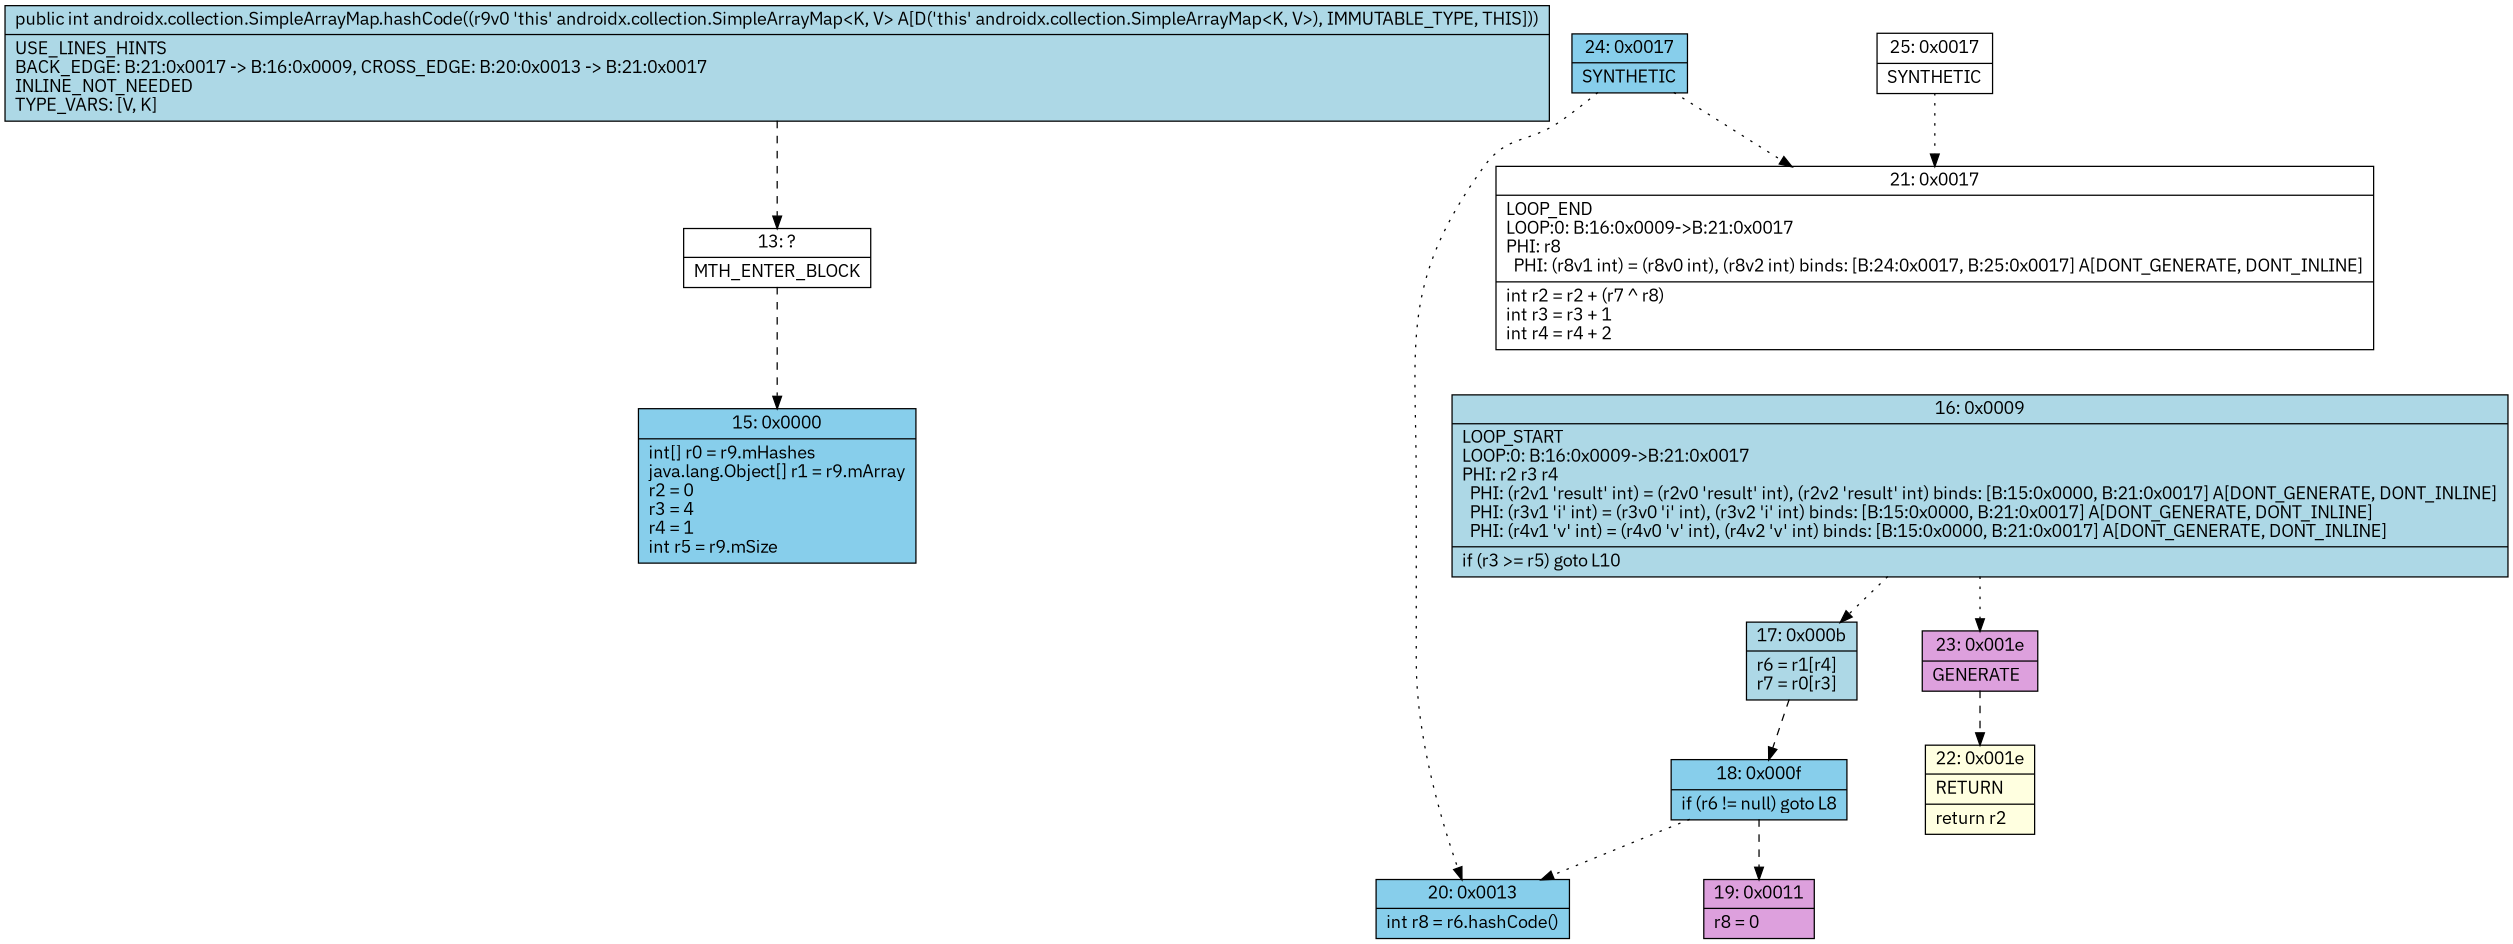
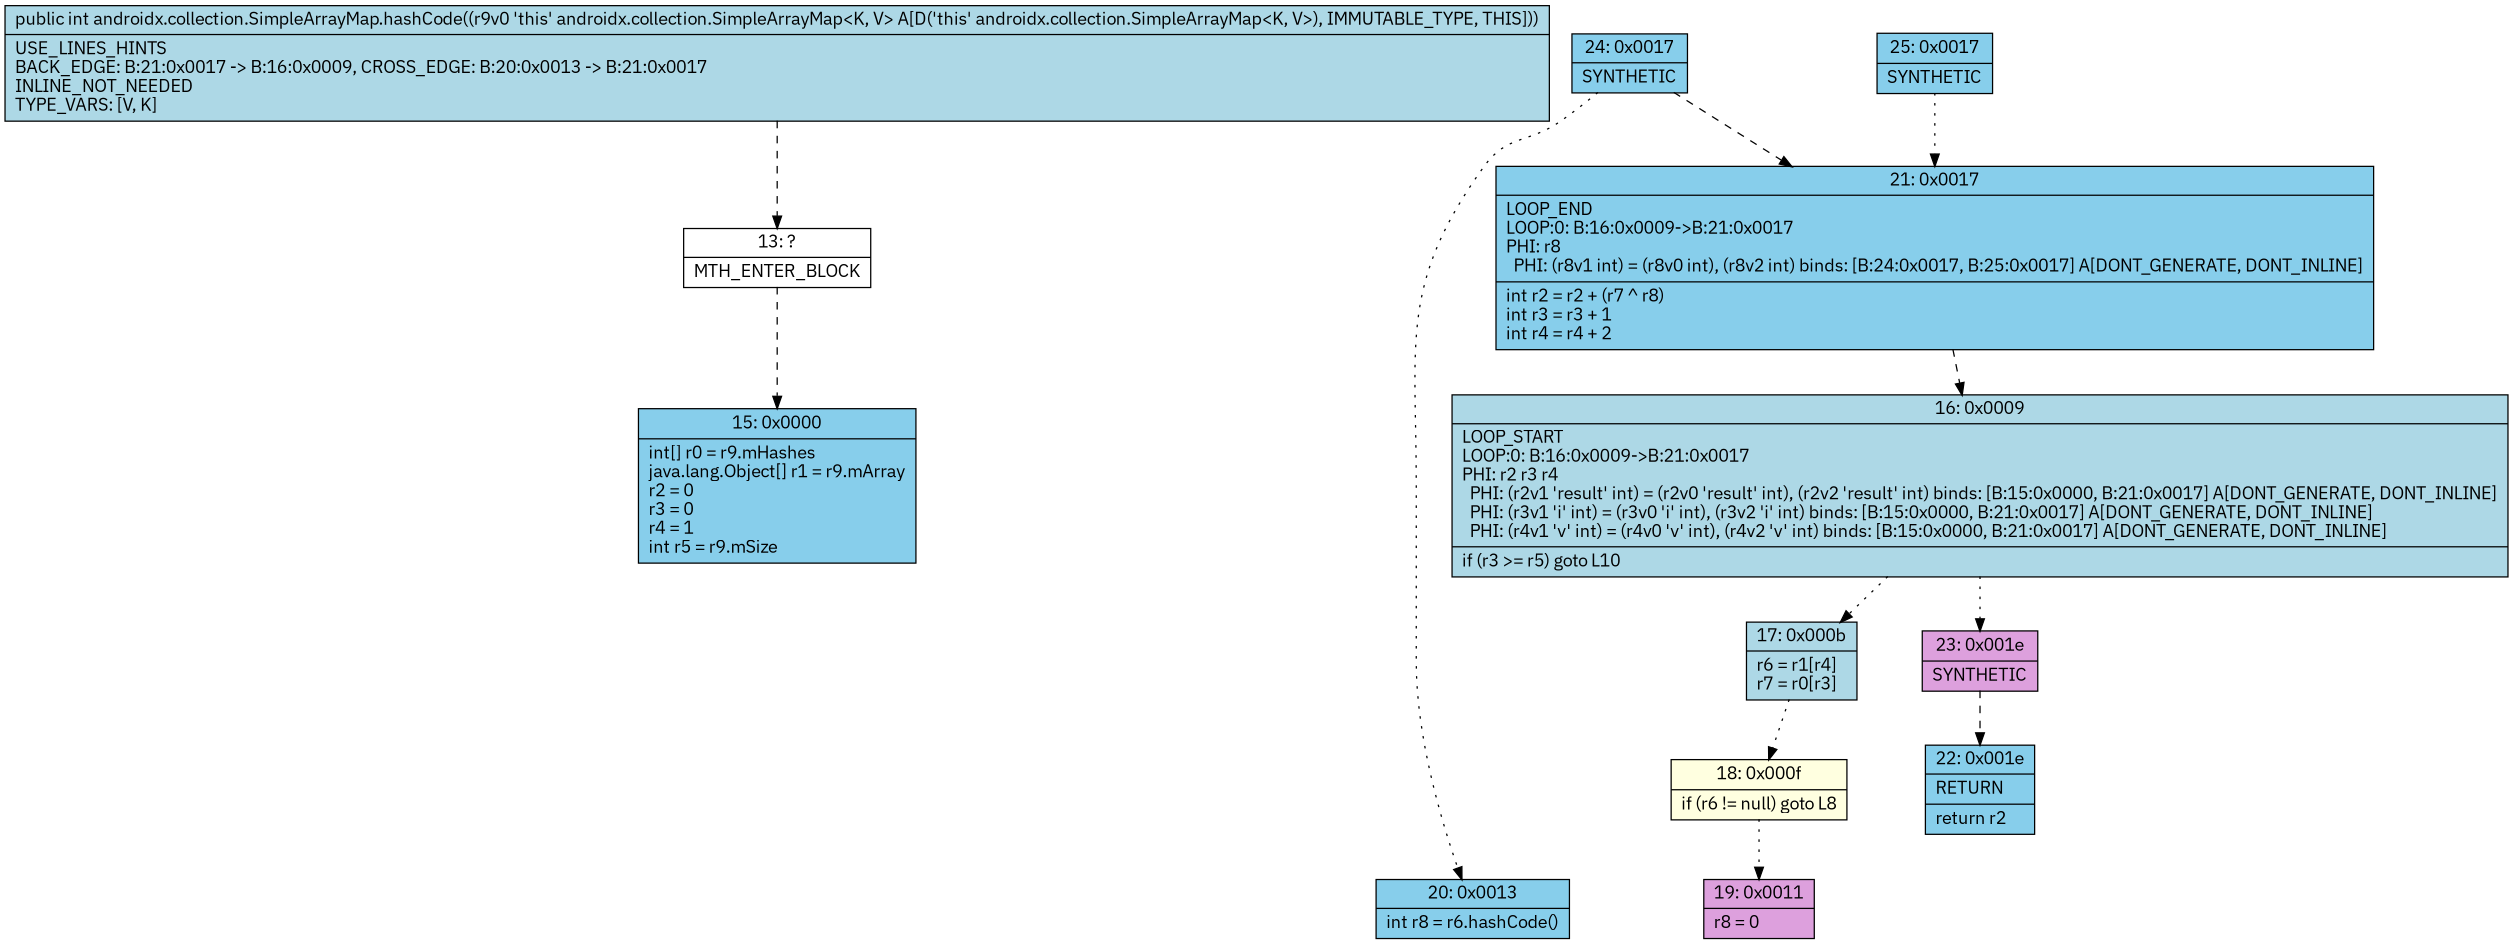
(1935, 63) -> (1935, 63)
(1727, 126) -> (1727, 126)
(1935, 258) -> (1935, 258)
none -> (1956, 366)
(672, 510) -> (672, 510)
(1976, 675) -> (1980, 675)
(1781, 724) -> (1781, 724)
(1759, 790) -> (1759, 790)
(1980, 790) -> (1980, 790)
(1759, 843) -> (1759, 843)
(1621, 847) -> none
